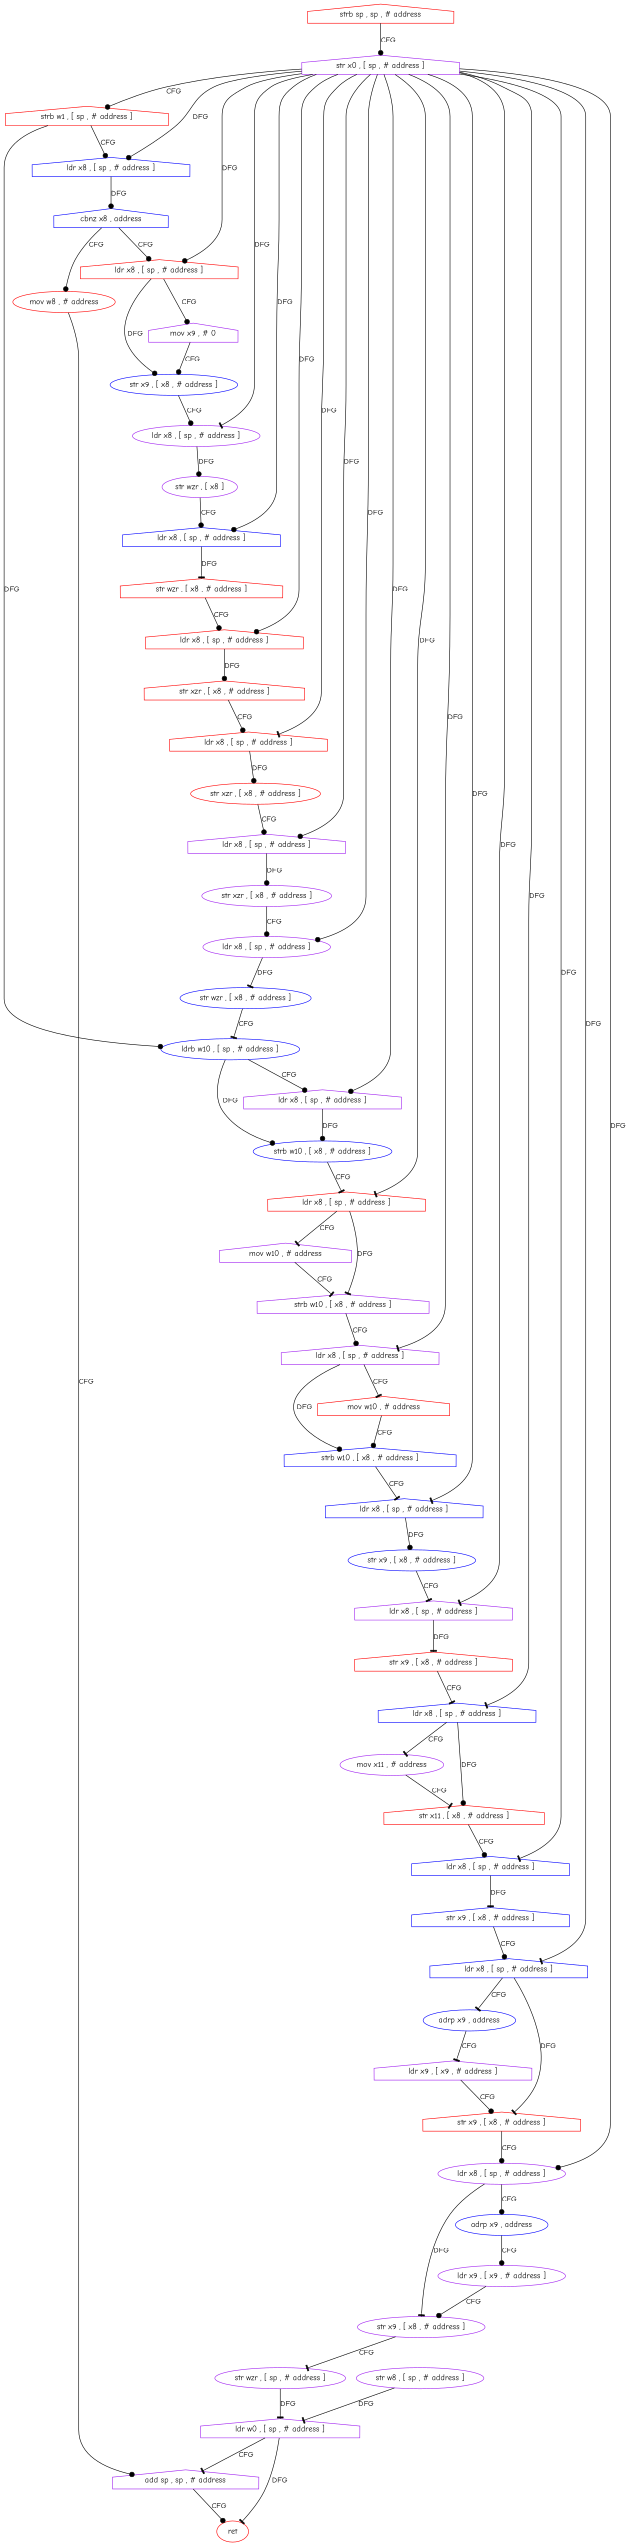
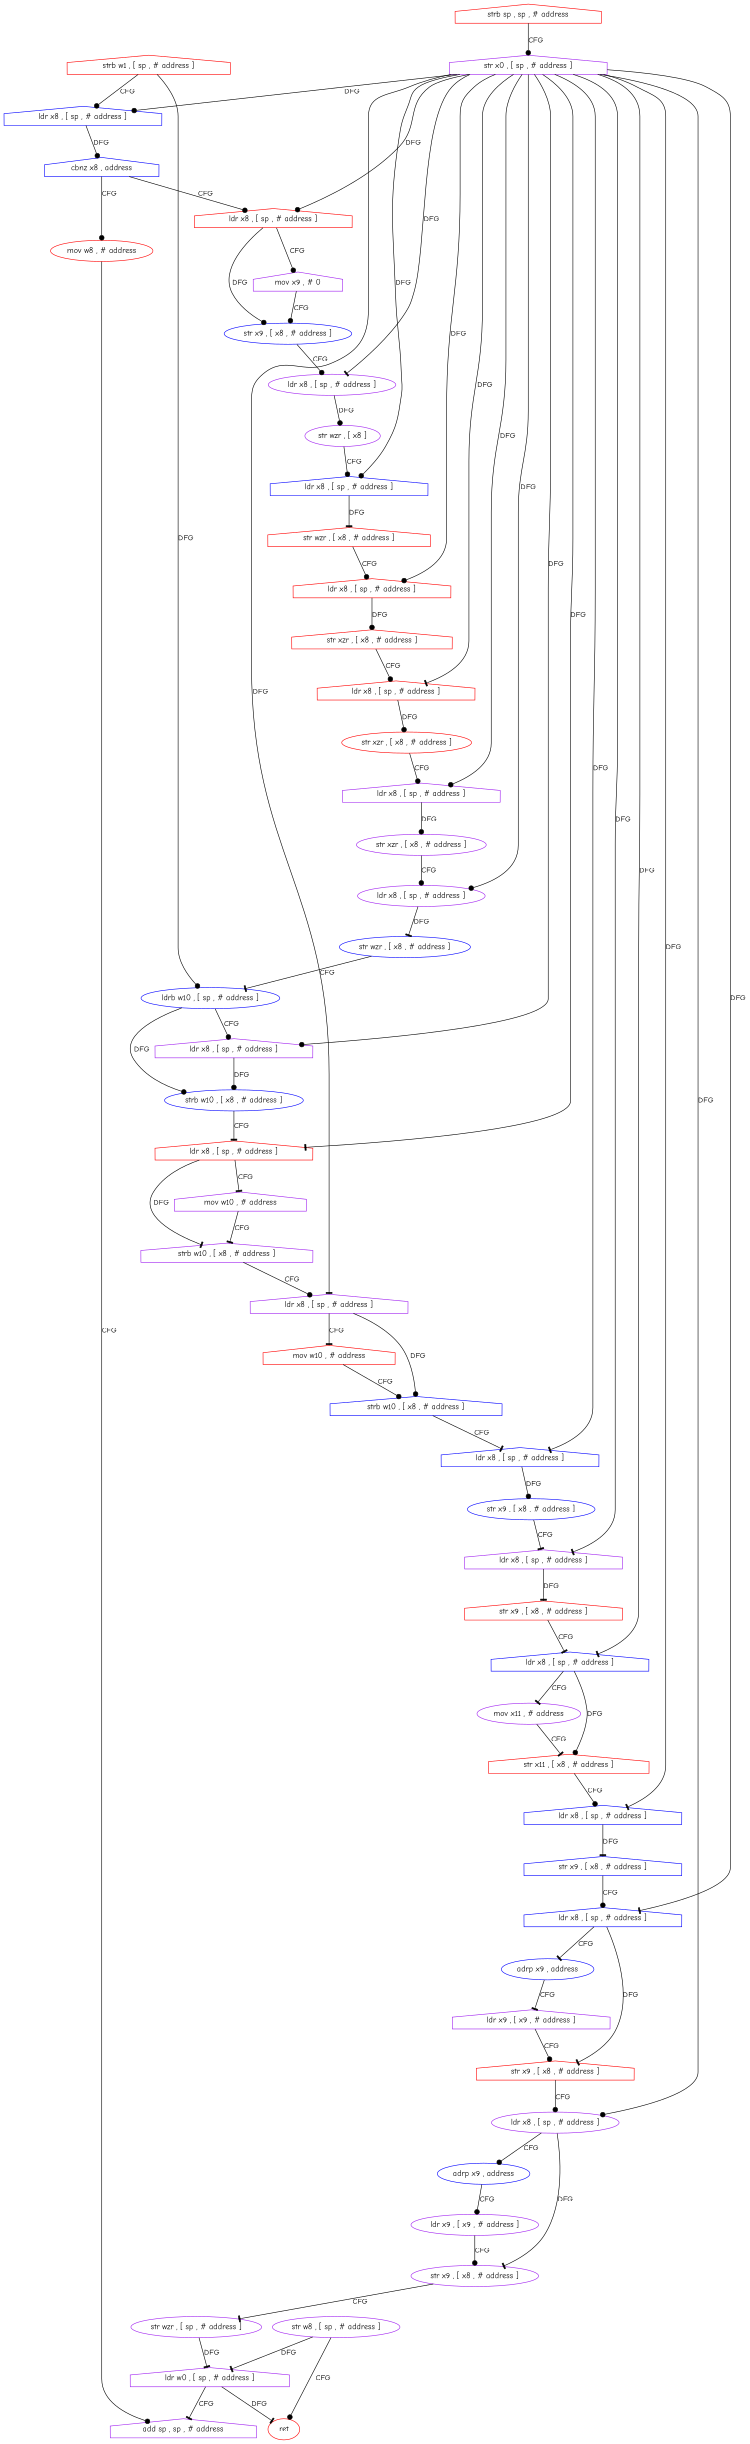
(204, 80) -> none
(207, 2504) -> (311, 2376)
